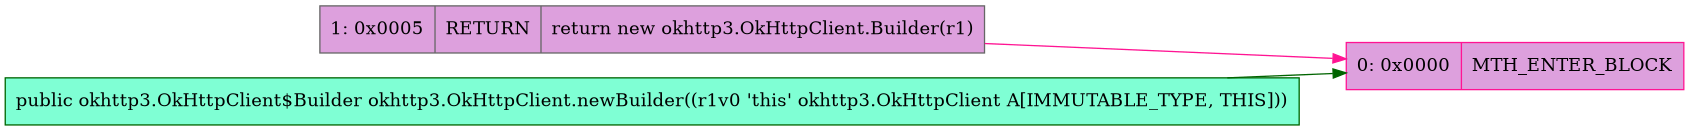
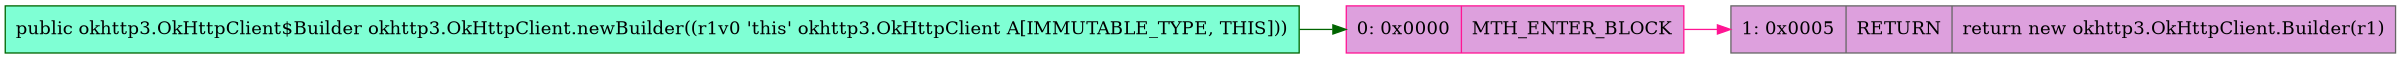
(1159, 51) -> (1701, 29)
